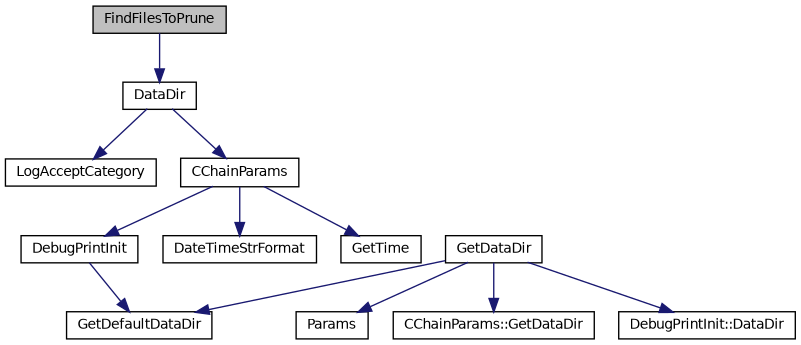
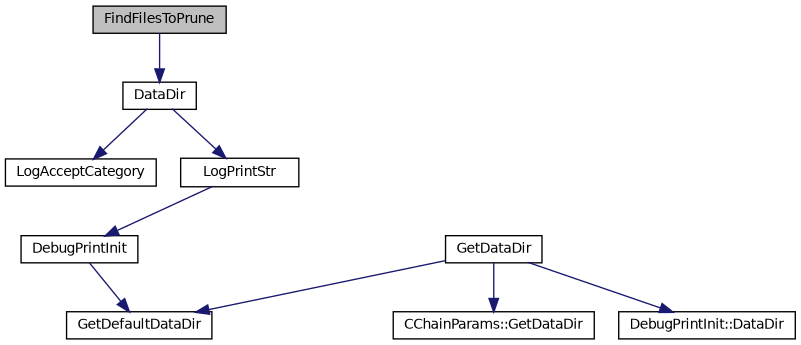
(240, 173) -> (240, 173)
(240, 249) -> none
(381, 249) -> none
(332, 325) -> none
